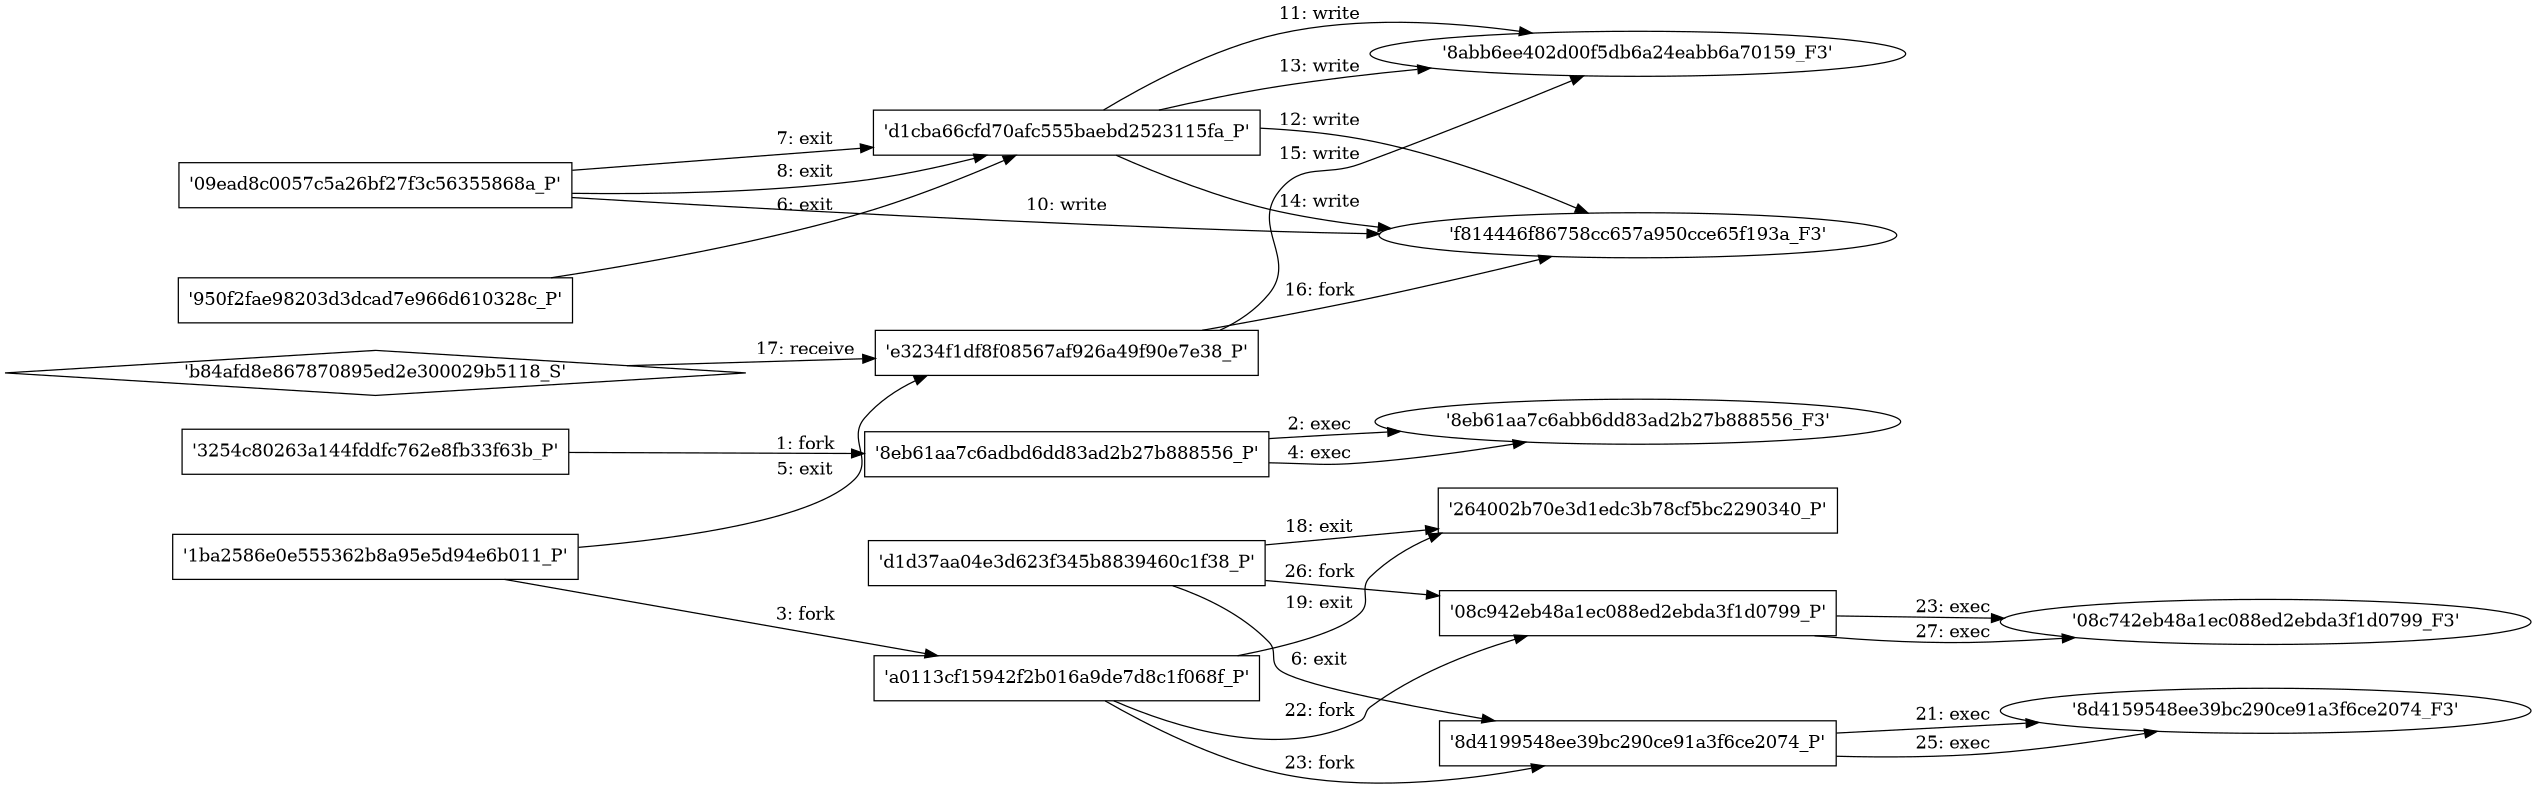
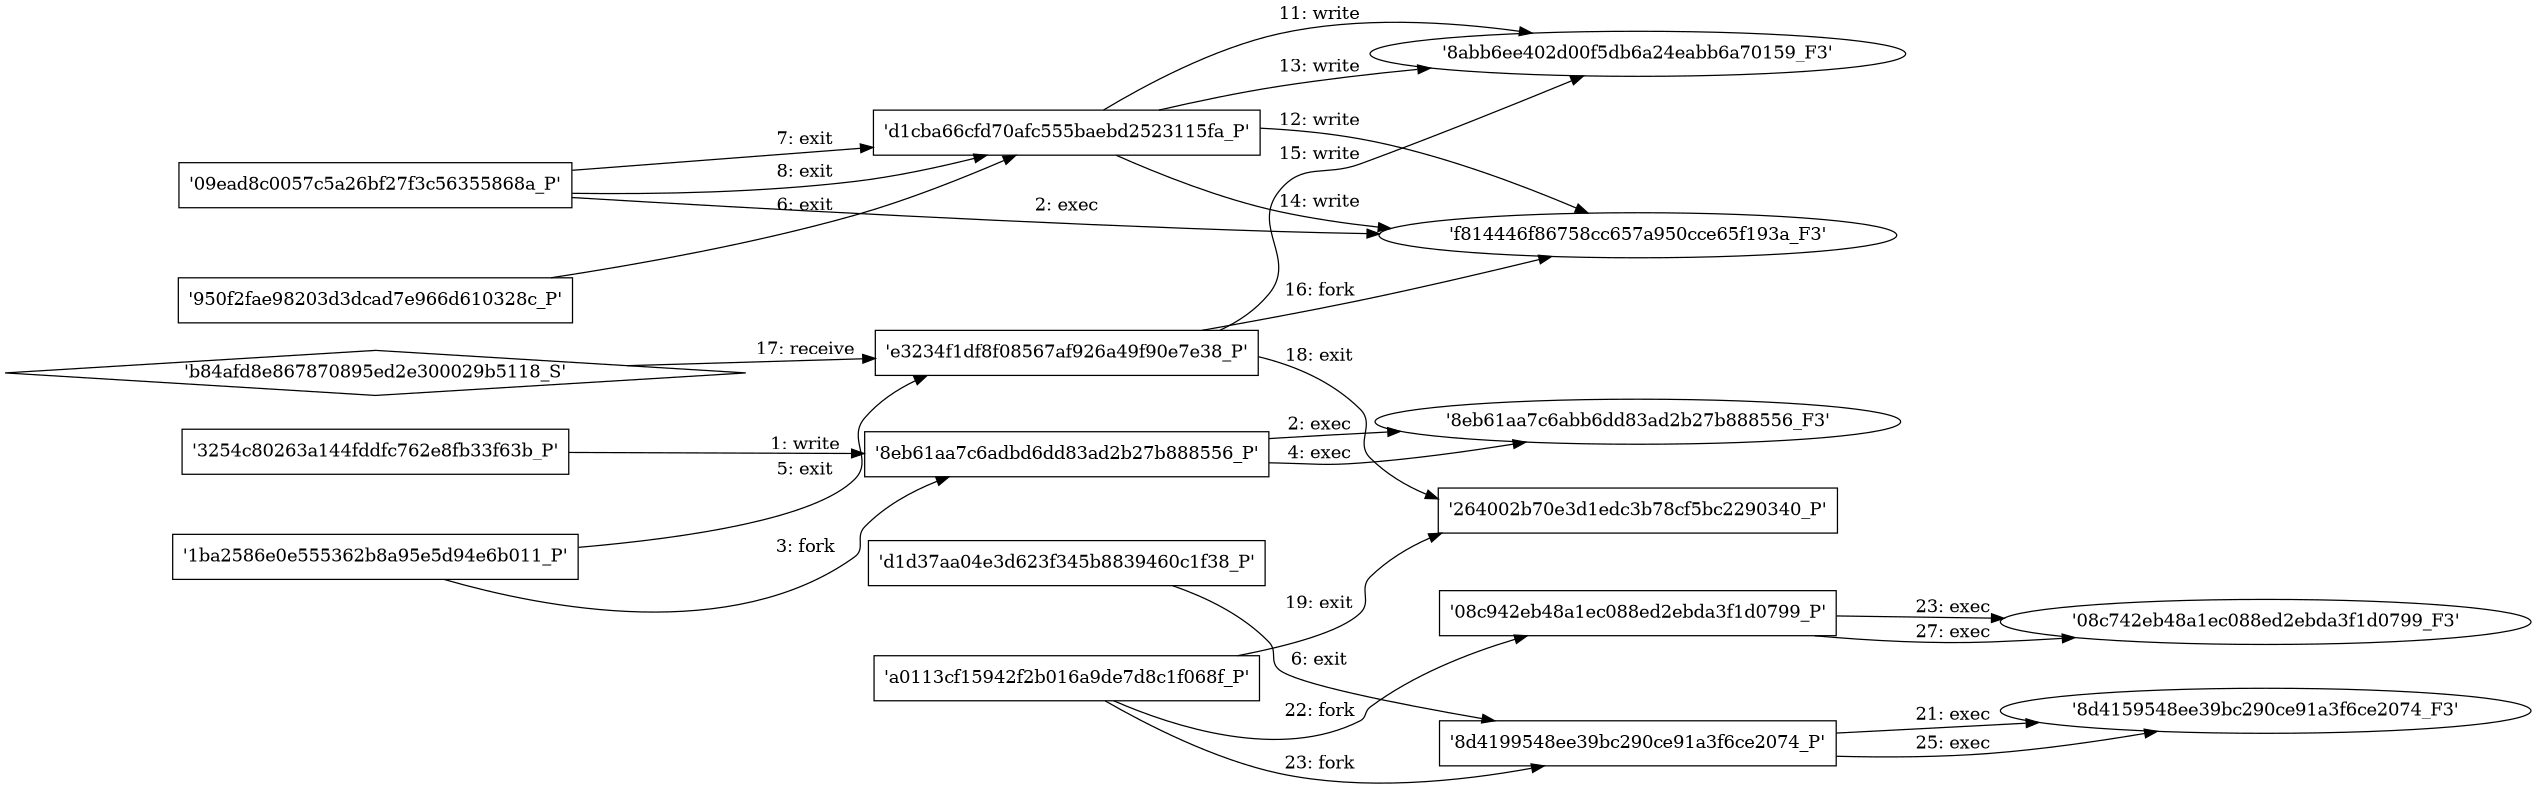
(1067, 206) -> (1067, 206)
(805, 445) -> (805, 445)
(1345, 537) -> (1361, 411)
(1346, 588) -> none
(715, 616) -> (713, 608)
